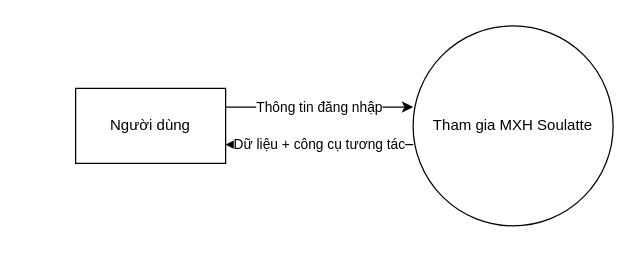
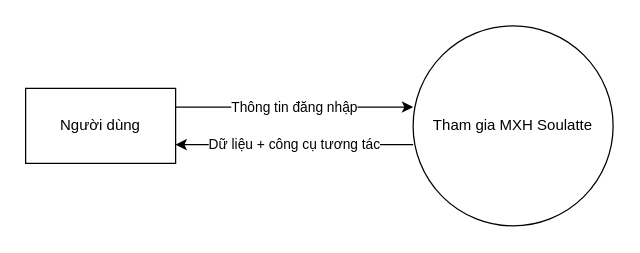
(151, 126) -> (101, 126)
